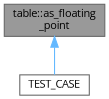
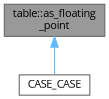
(55, 85) -> (55, 85)
